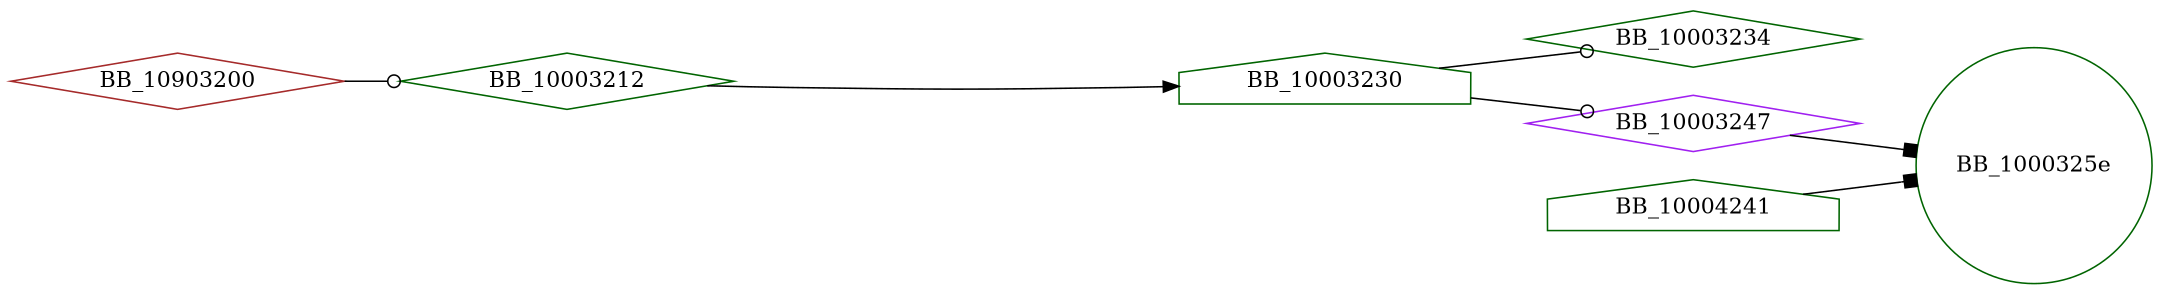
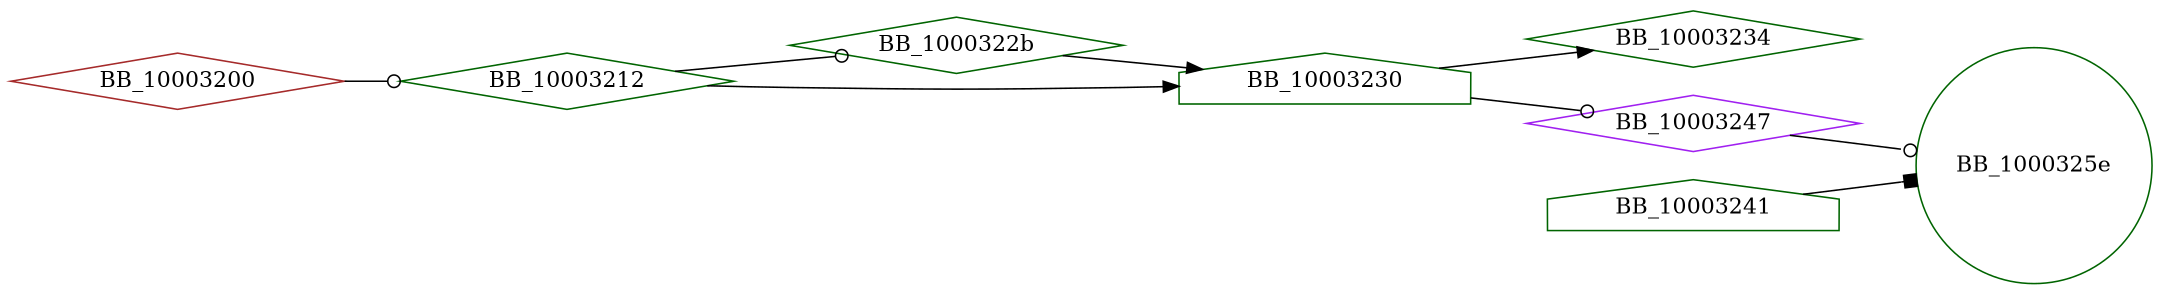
none -> (956, 45)
(1510, 60) -> (1510, 60)
(178, 81) -> (178, 81)
(1845, 142) -> (1845, 142)
(1693, 208) -> (1693, 208)
